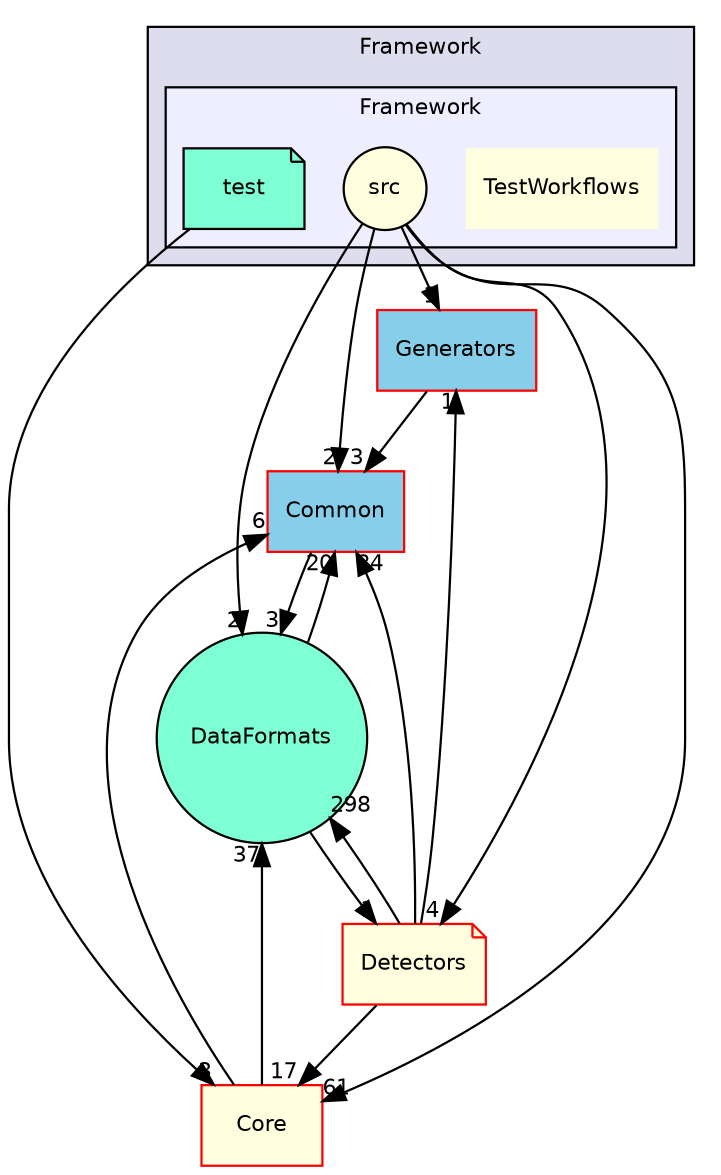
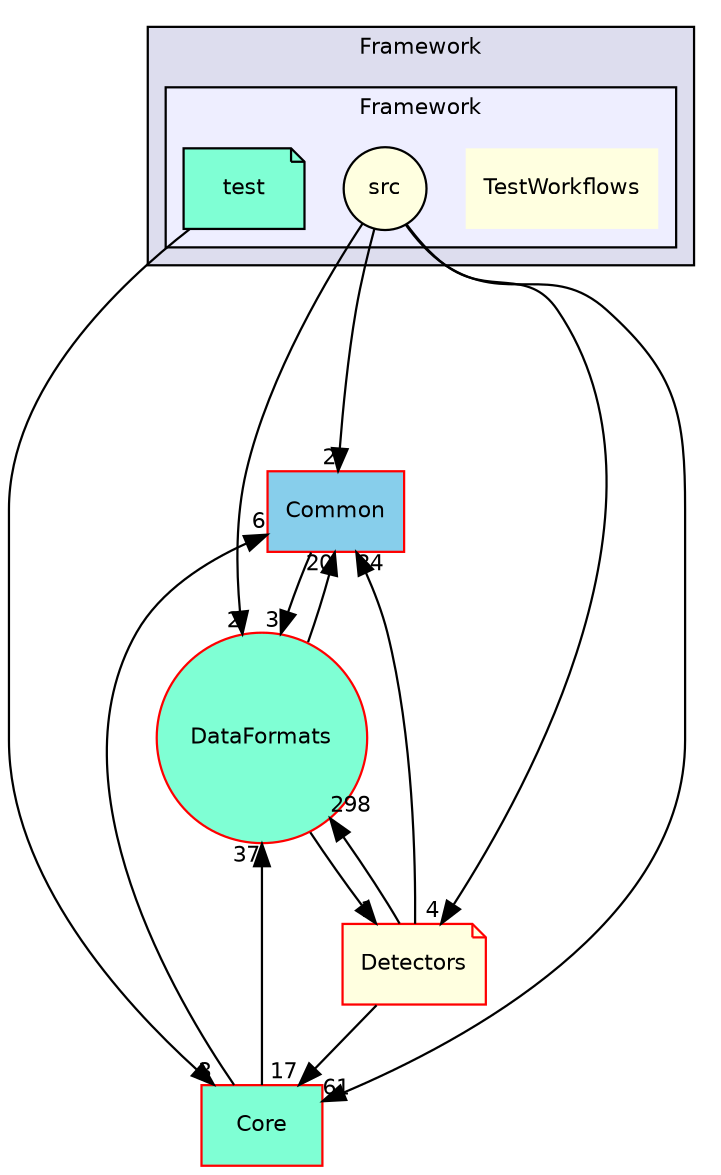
(457, 350) -> none
(262, 738) -> (262, 738)
(262, 1125) -> (262, 1125)
